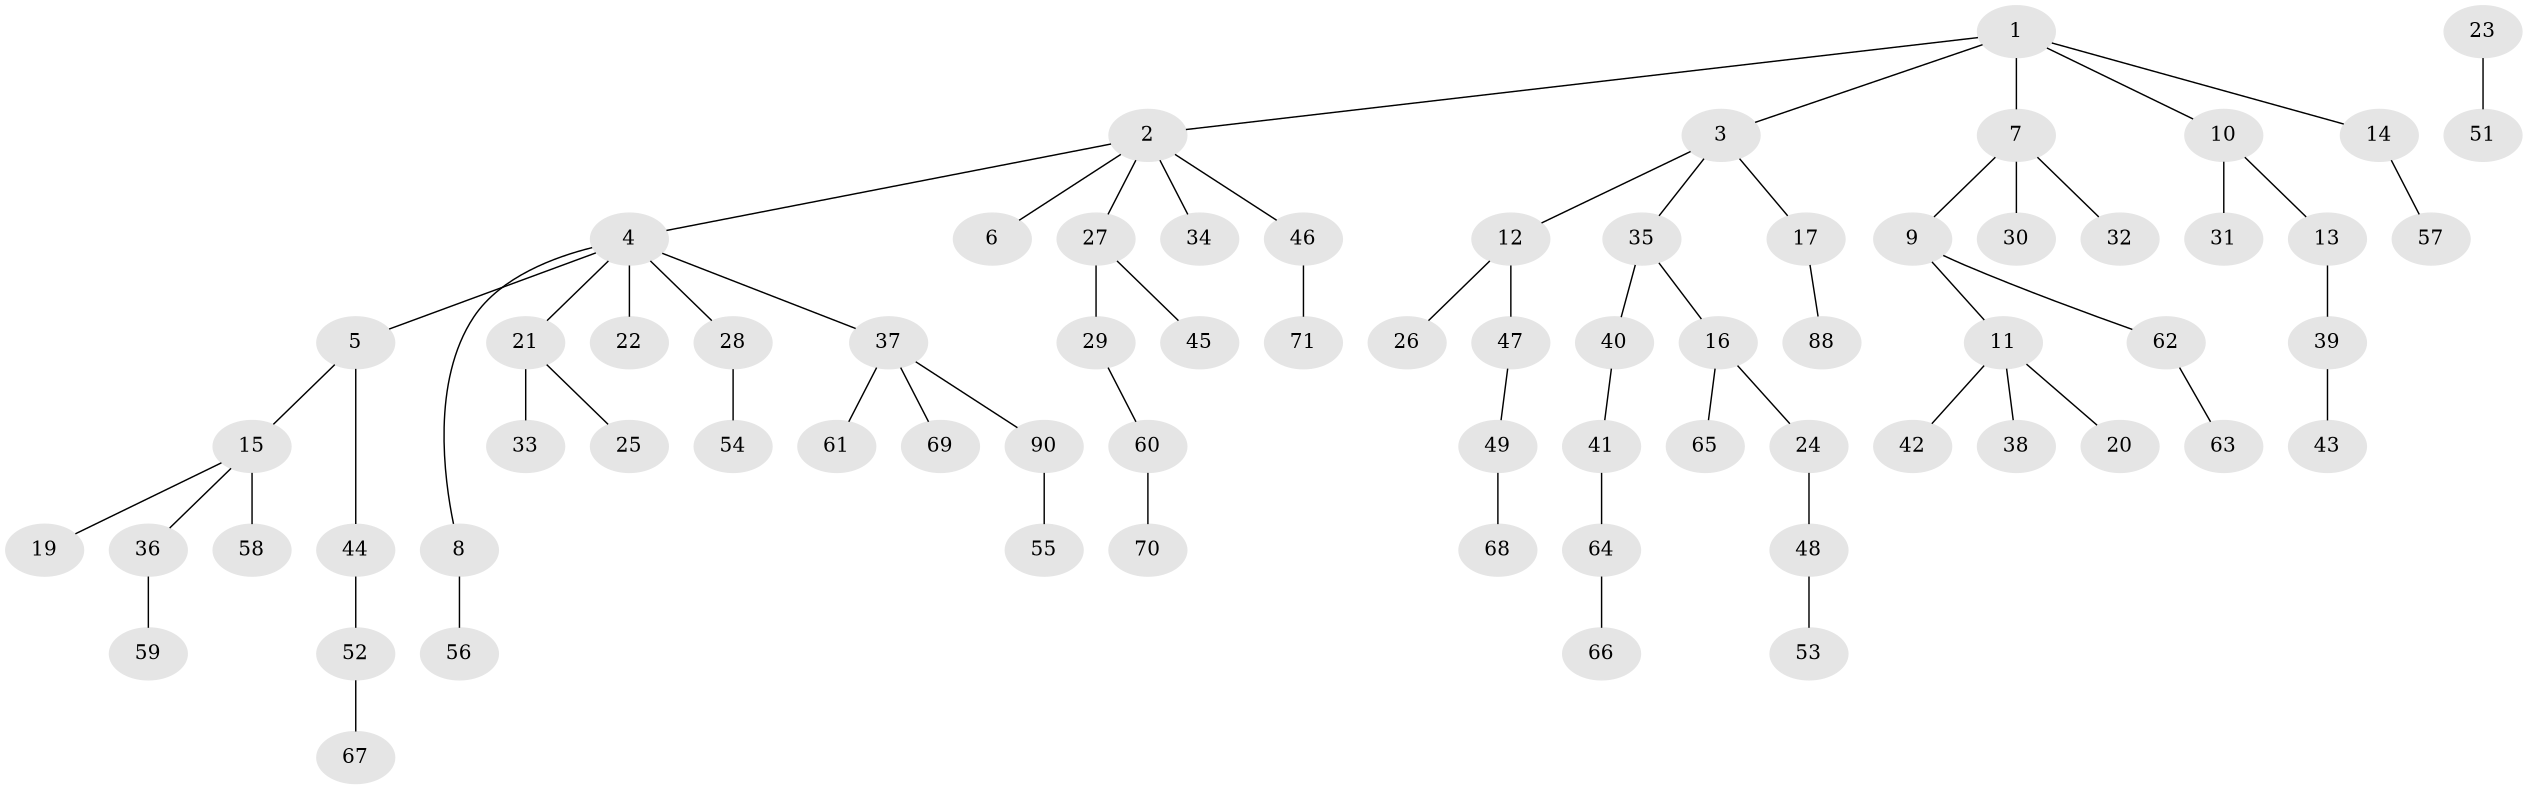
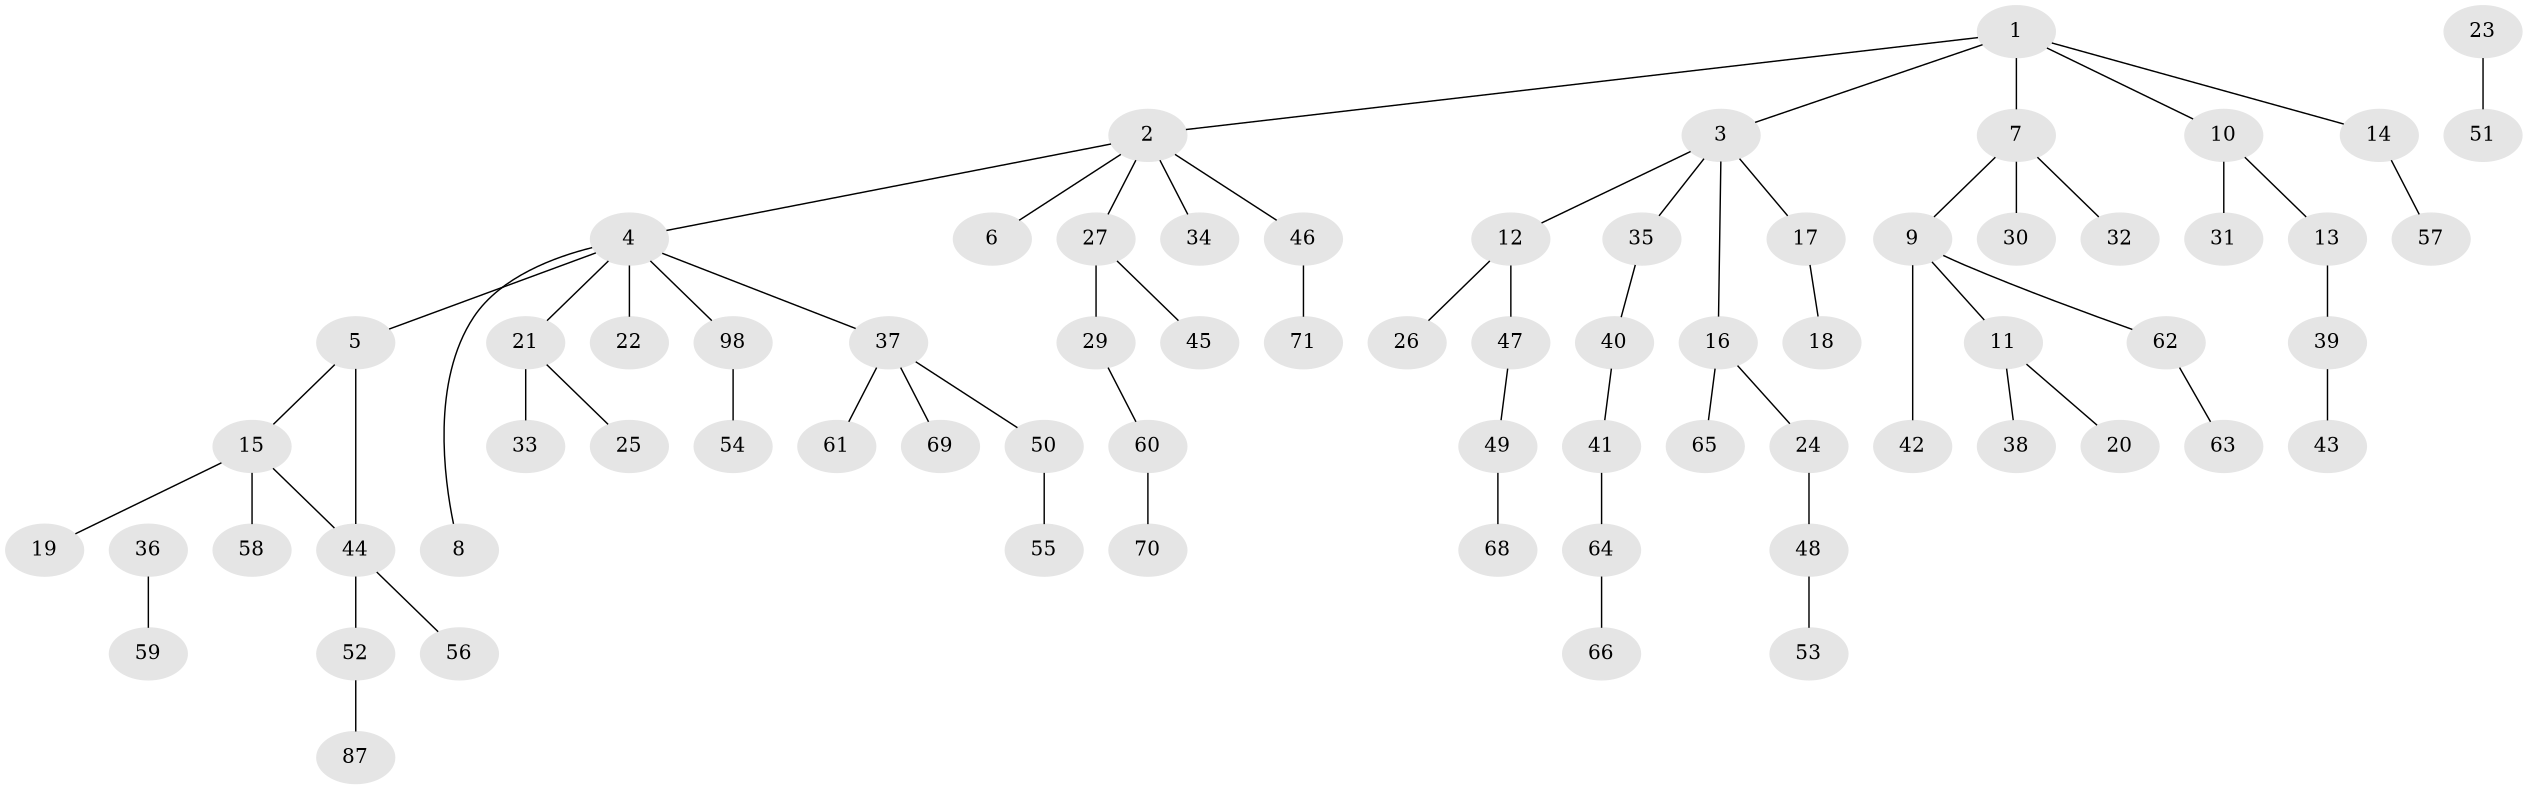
(1680, 291) -> (1720, 239)
(733, 343) -> (733, 343)
(1822, 343) -> (1822, 343)
(1958, 395) -> (1913, 343)
(1044, 446) -> (1044, 446)
(200, 498) -> (304, 498)
(459, 602) -> (407, 602)
(356, 758) -> (356, 758)
